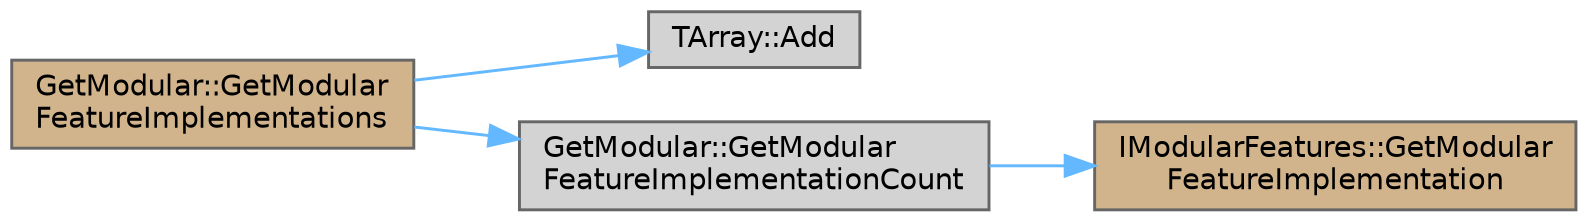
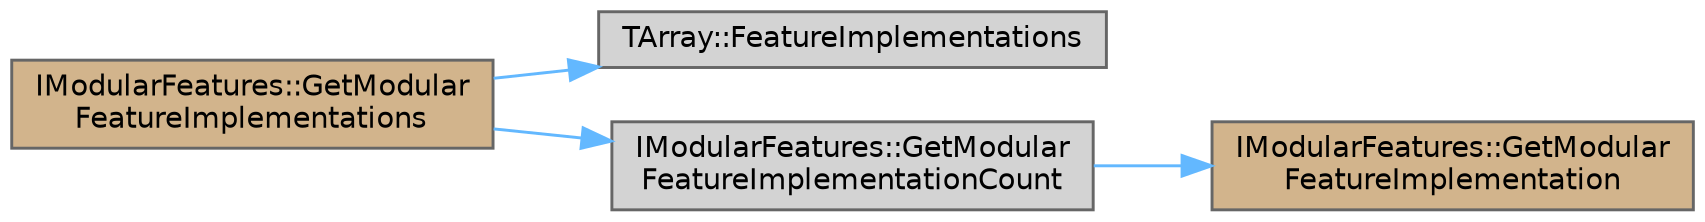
(754, 40) -> (853, 40)
(213, 104) -> (252, 104)
(754, 166) -> (853, 166)
